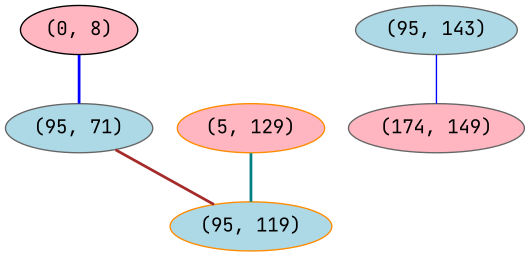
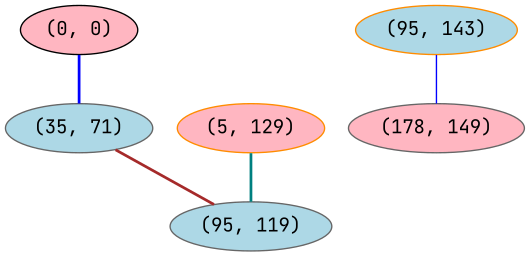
(79, 30) -> (79, 30)
(436, 30) -> (436, 30)
(79, 128) -> (79, 128)
(436, 128) -> (436, 128)
(251, 226) -> (251, 226)
